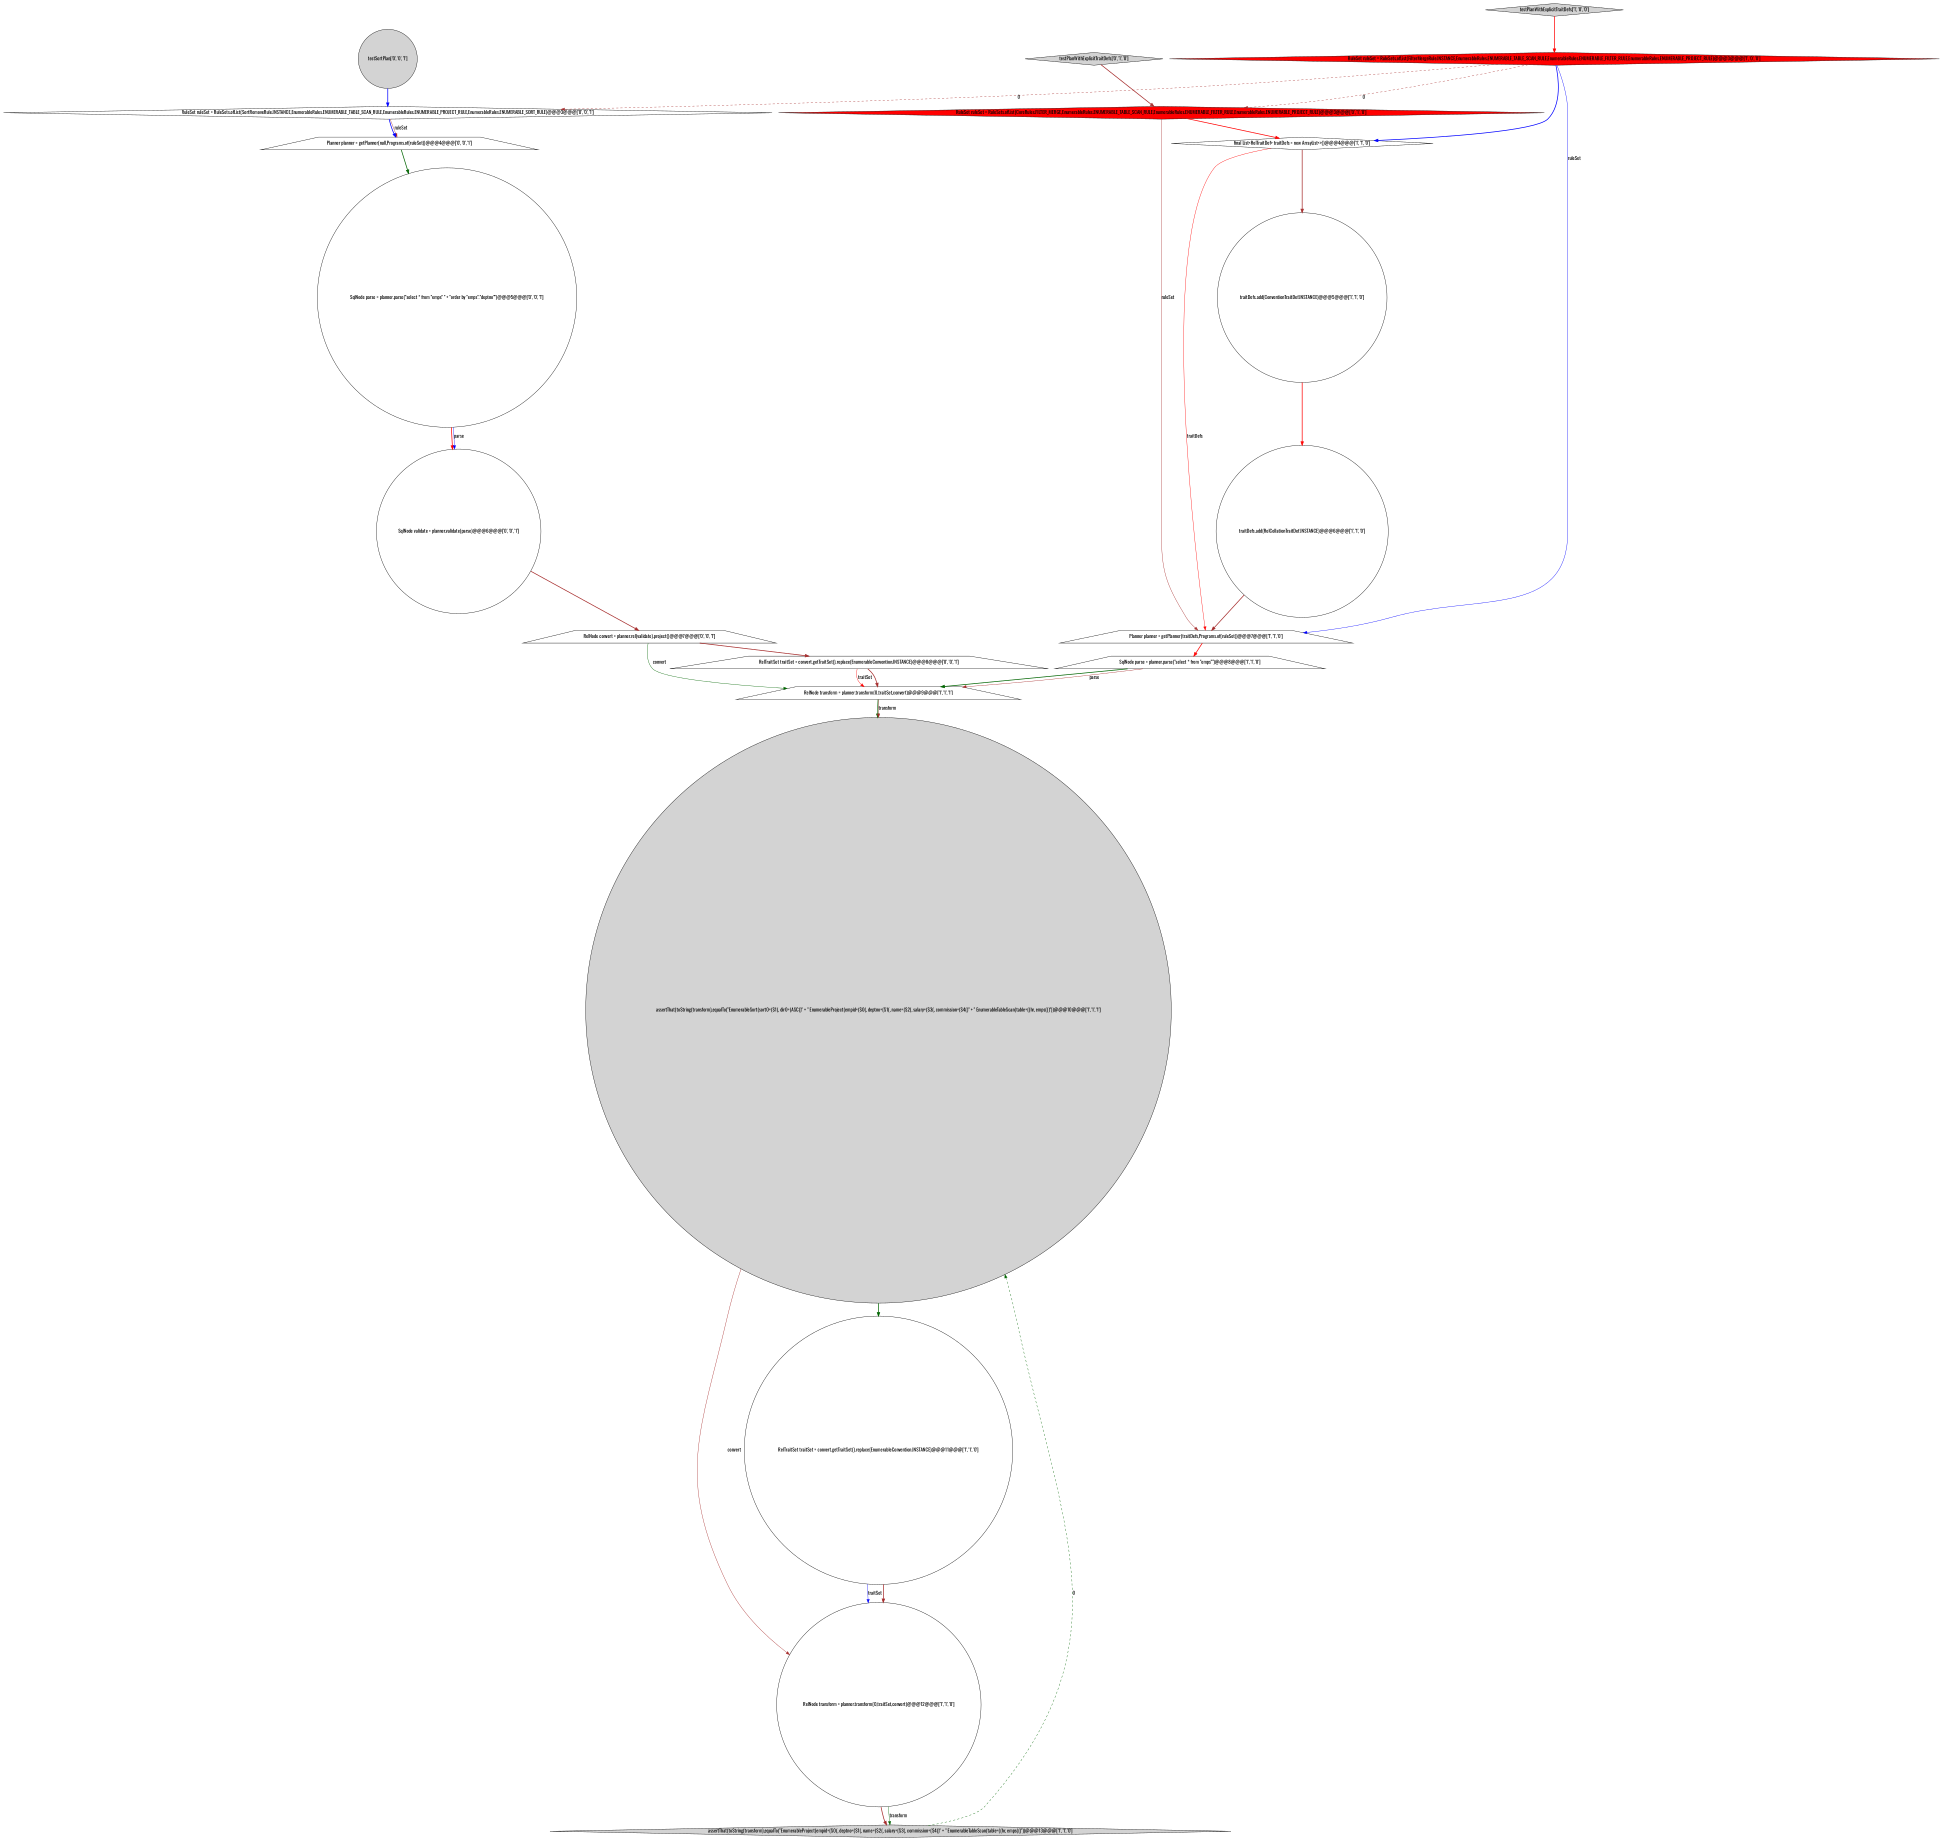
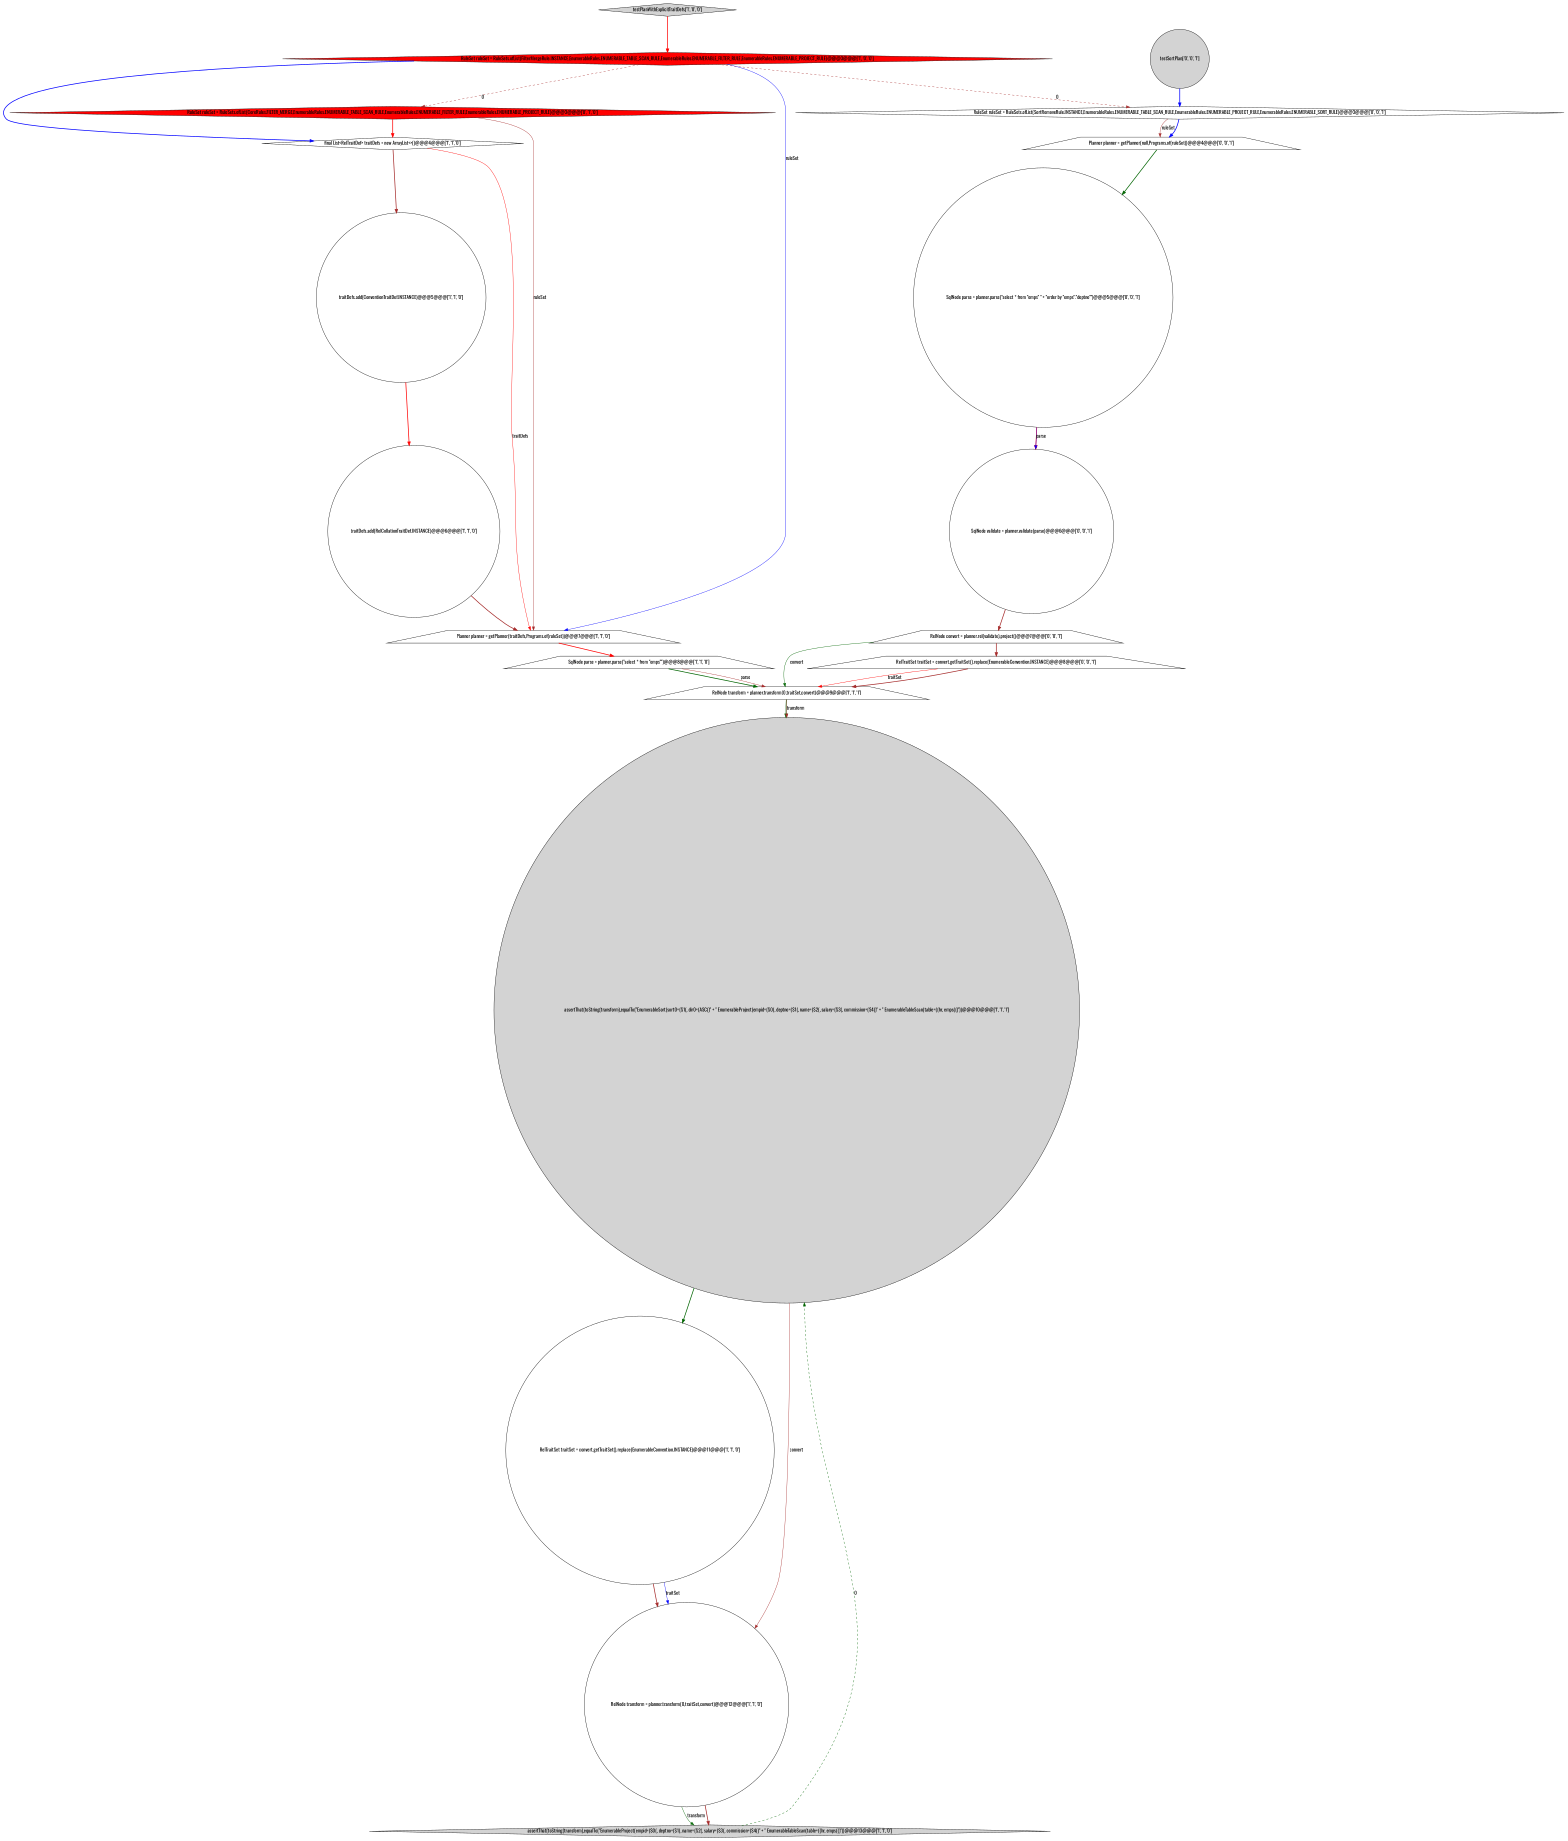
(1094, 59) -> none
